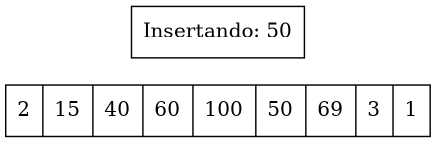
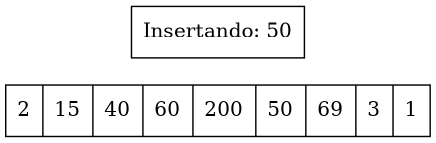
(224, 110) -> (224, 110)
